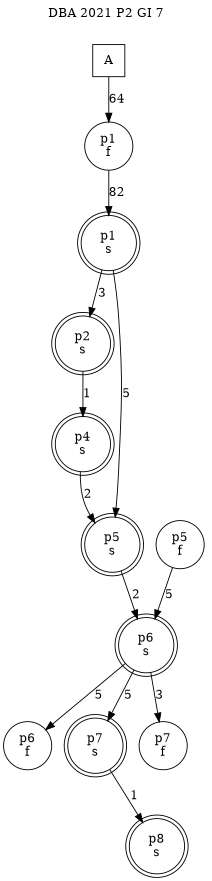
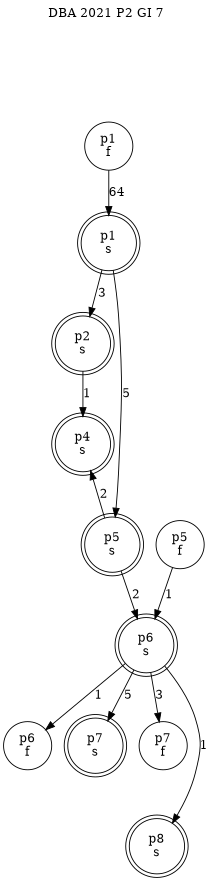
(109, 61) -> none
(117, 193) -> (117, 193)
(82, 494) -> (99, 499)
(169, 595) -> (169, 595)
(99, 695) -> (99, 695)
(124, 792) -> (200, 738)
